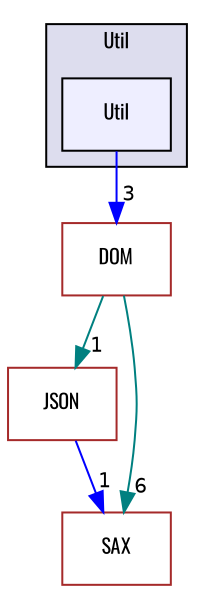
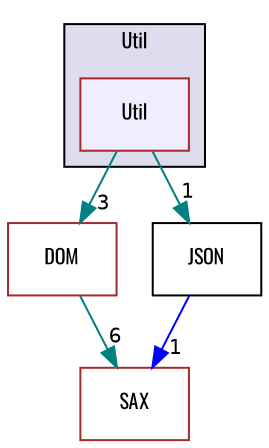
(117, 115) -> (135, 115)
(117, 180) -> (102, 179)
(93, 322) -> (167, 179)
(62, 404) -> (207, 259)
